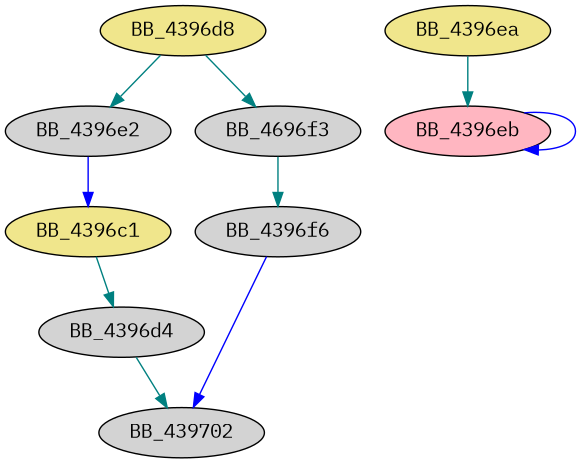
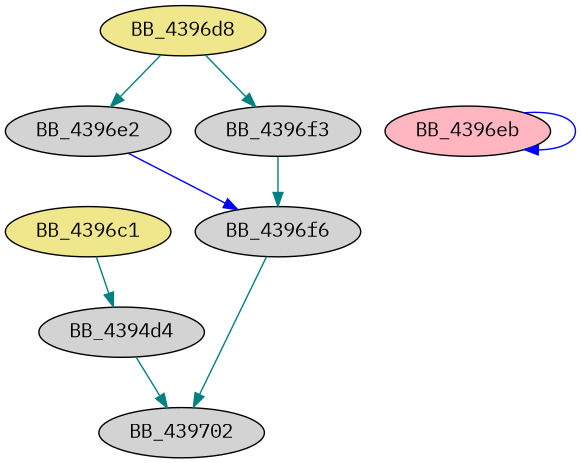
(468, 31) -> none
(278, 131) -> (278, 131)
(88, 175) -> (177, 178)
(233, 326) -> (233, 326)
(122, 332) -> (122, 332)
